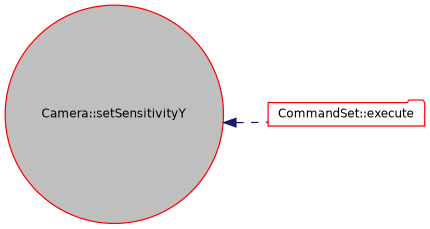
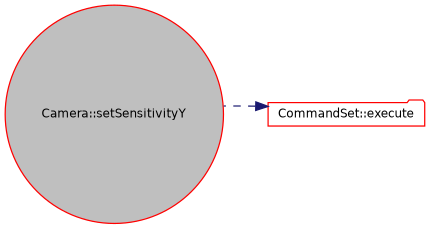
(252, 123) -> (240, 106)
